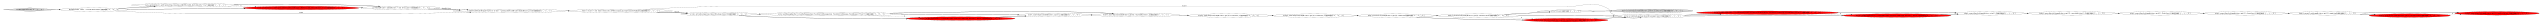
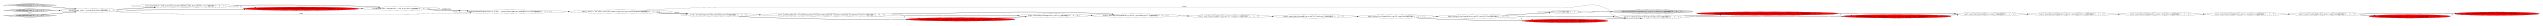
none -> (30, 5)
none -> (30, 10)
